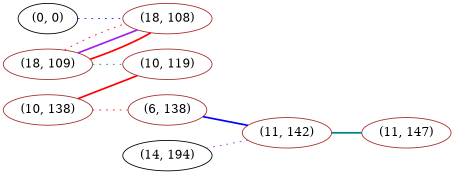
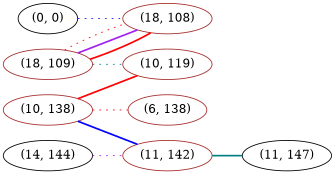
(225, 121) -> (108, 133)
(406, 133) -> (287, 156)
(167, 156) -> (48, 156)
